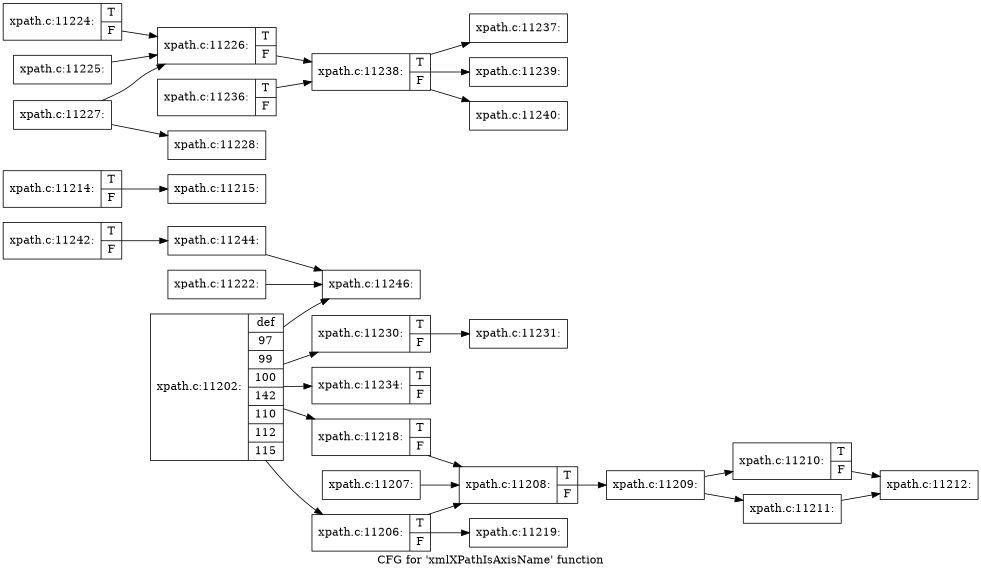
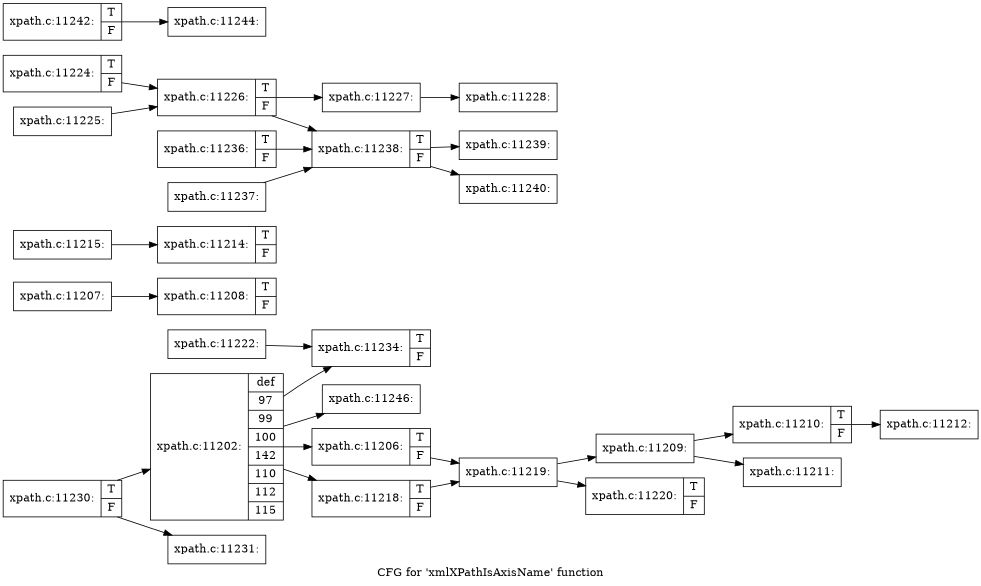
(446, 50) -> (284, 176)
(131, 86) -> (295, 97)
(141, 189) -> (130, 245)
(290, 262) -> none
(290, 285) -> (285, 346)
(297, 360) -> (130, 476)
(441, 460) -> (441, 485)
(588, 485) -> (573, 461)
none -> (645, 496)
(857, 498) -> none
(441, 510) -> none
